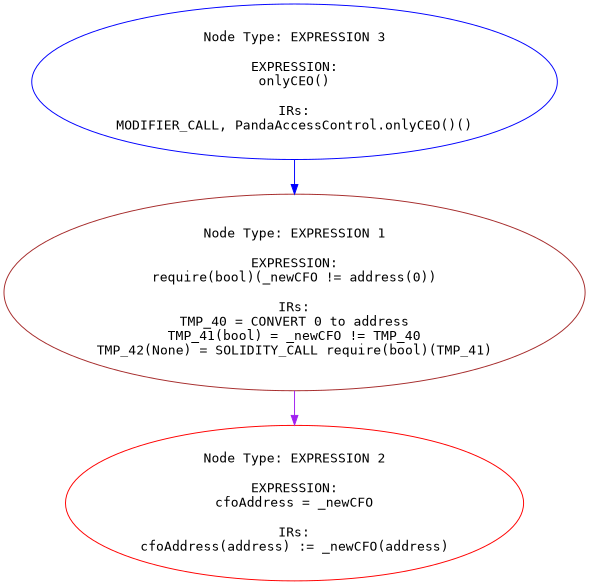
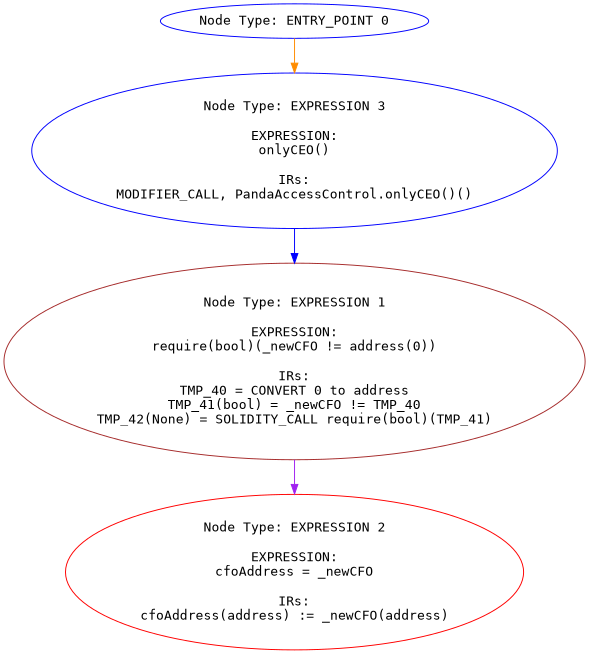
none -> (295, 21)
